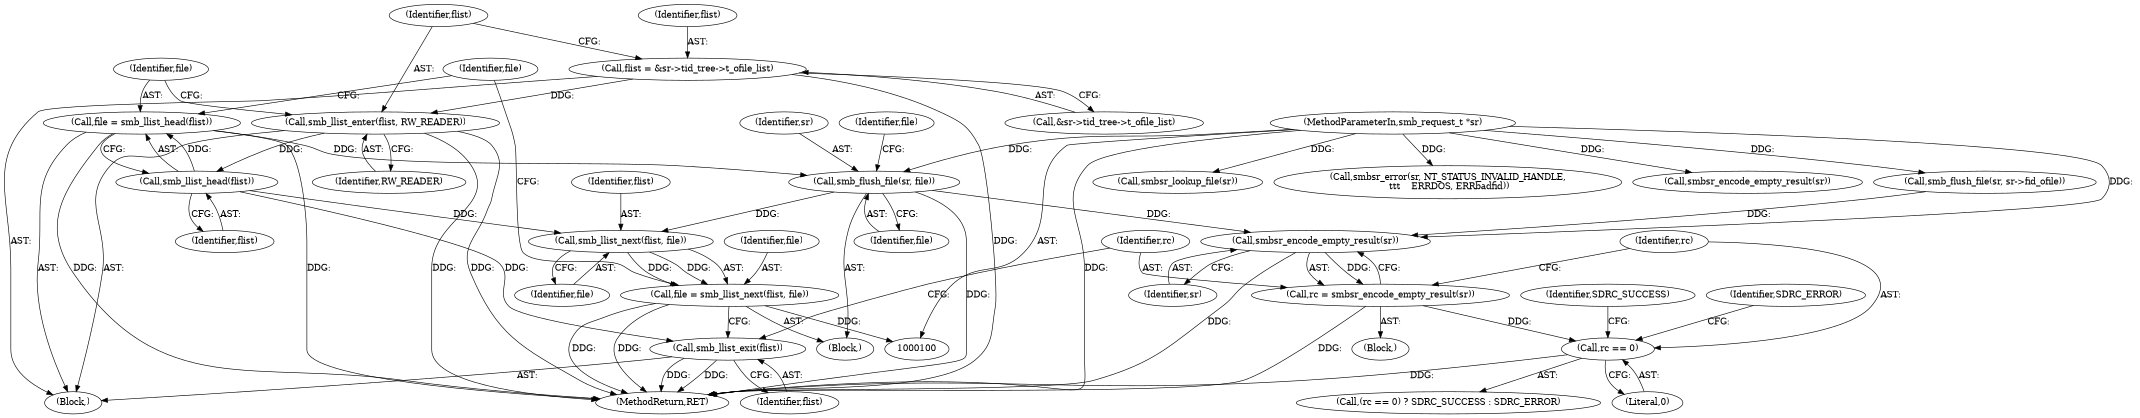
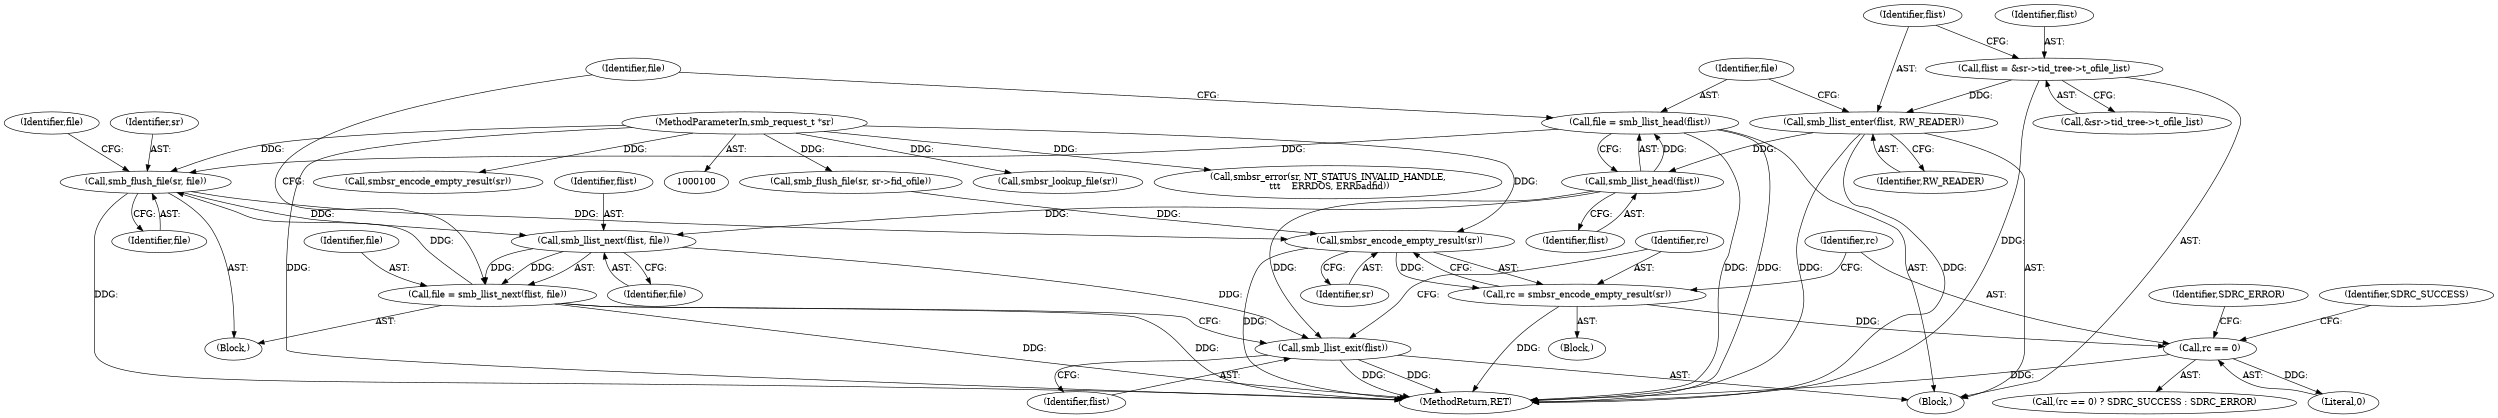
none -> (996, 275)
(826, 323) -> (304, 222)
(1621, 376) -> (2297, 376)
